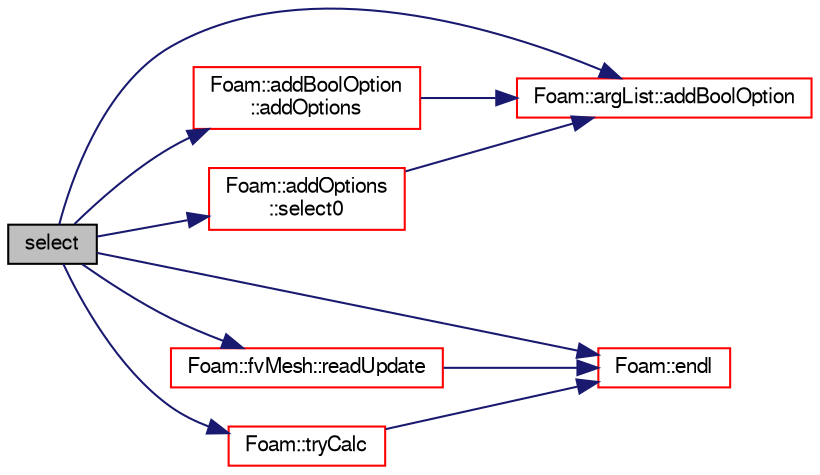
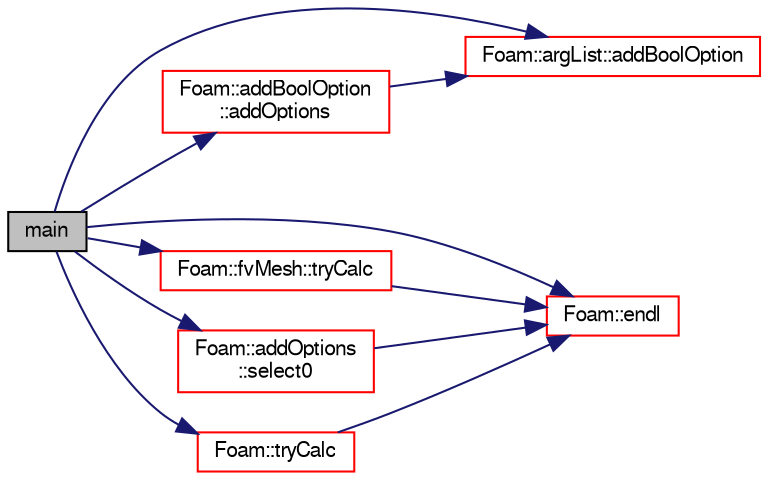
(489, 147) -> (450, 338)
(53, 244) -> (47, 232)
(307, 368) -> (276, 271)
